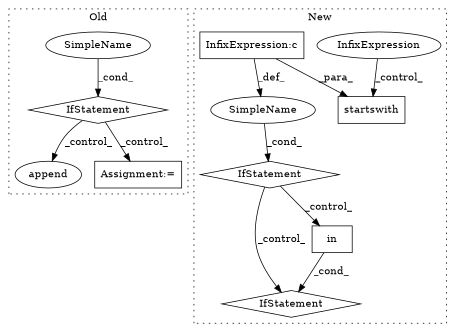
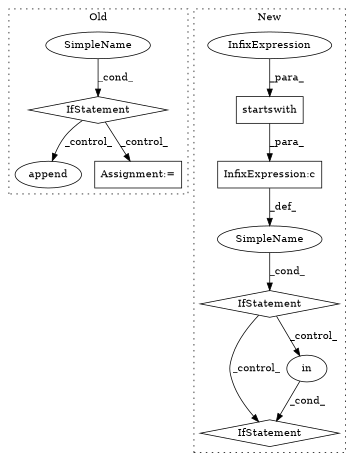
(309, 76) -> (270, 139)
(399, 78) -> (287, 78)
(332, 239) -> (307, 369)
